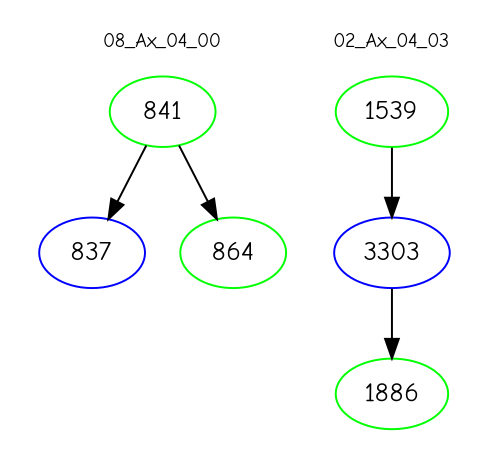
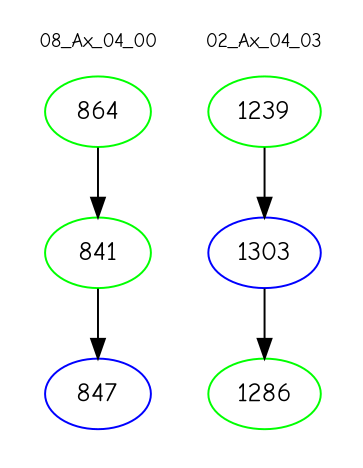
(392, 112) -> (265, 112)
(193, 173) -> (98, 173)
(92, 253) -> (98, 394)
(392, 253) -> (265, 253)
(392, 394) -> (265, 394)
